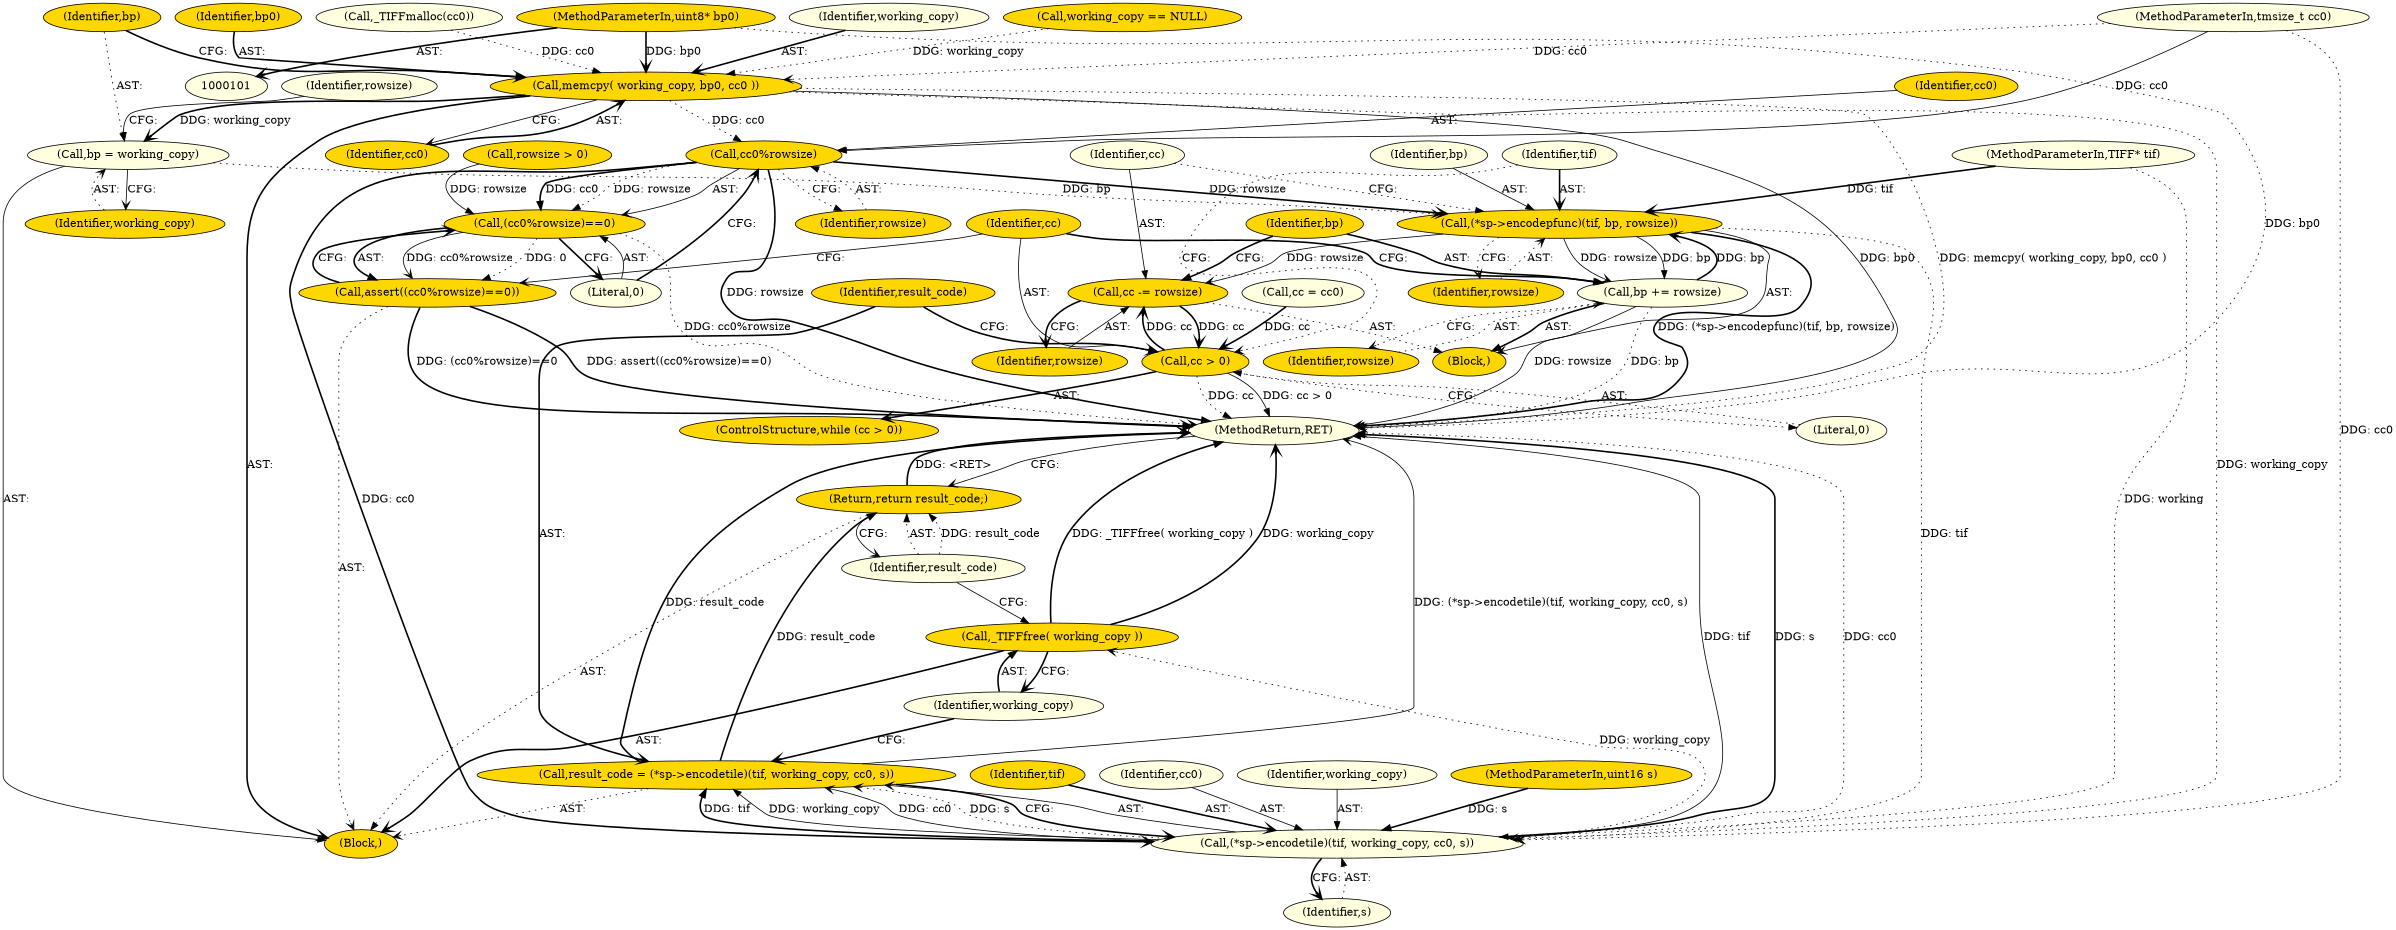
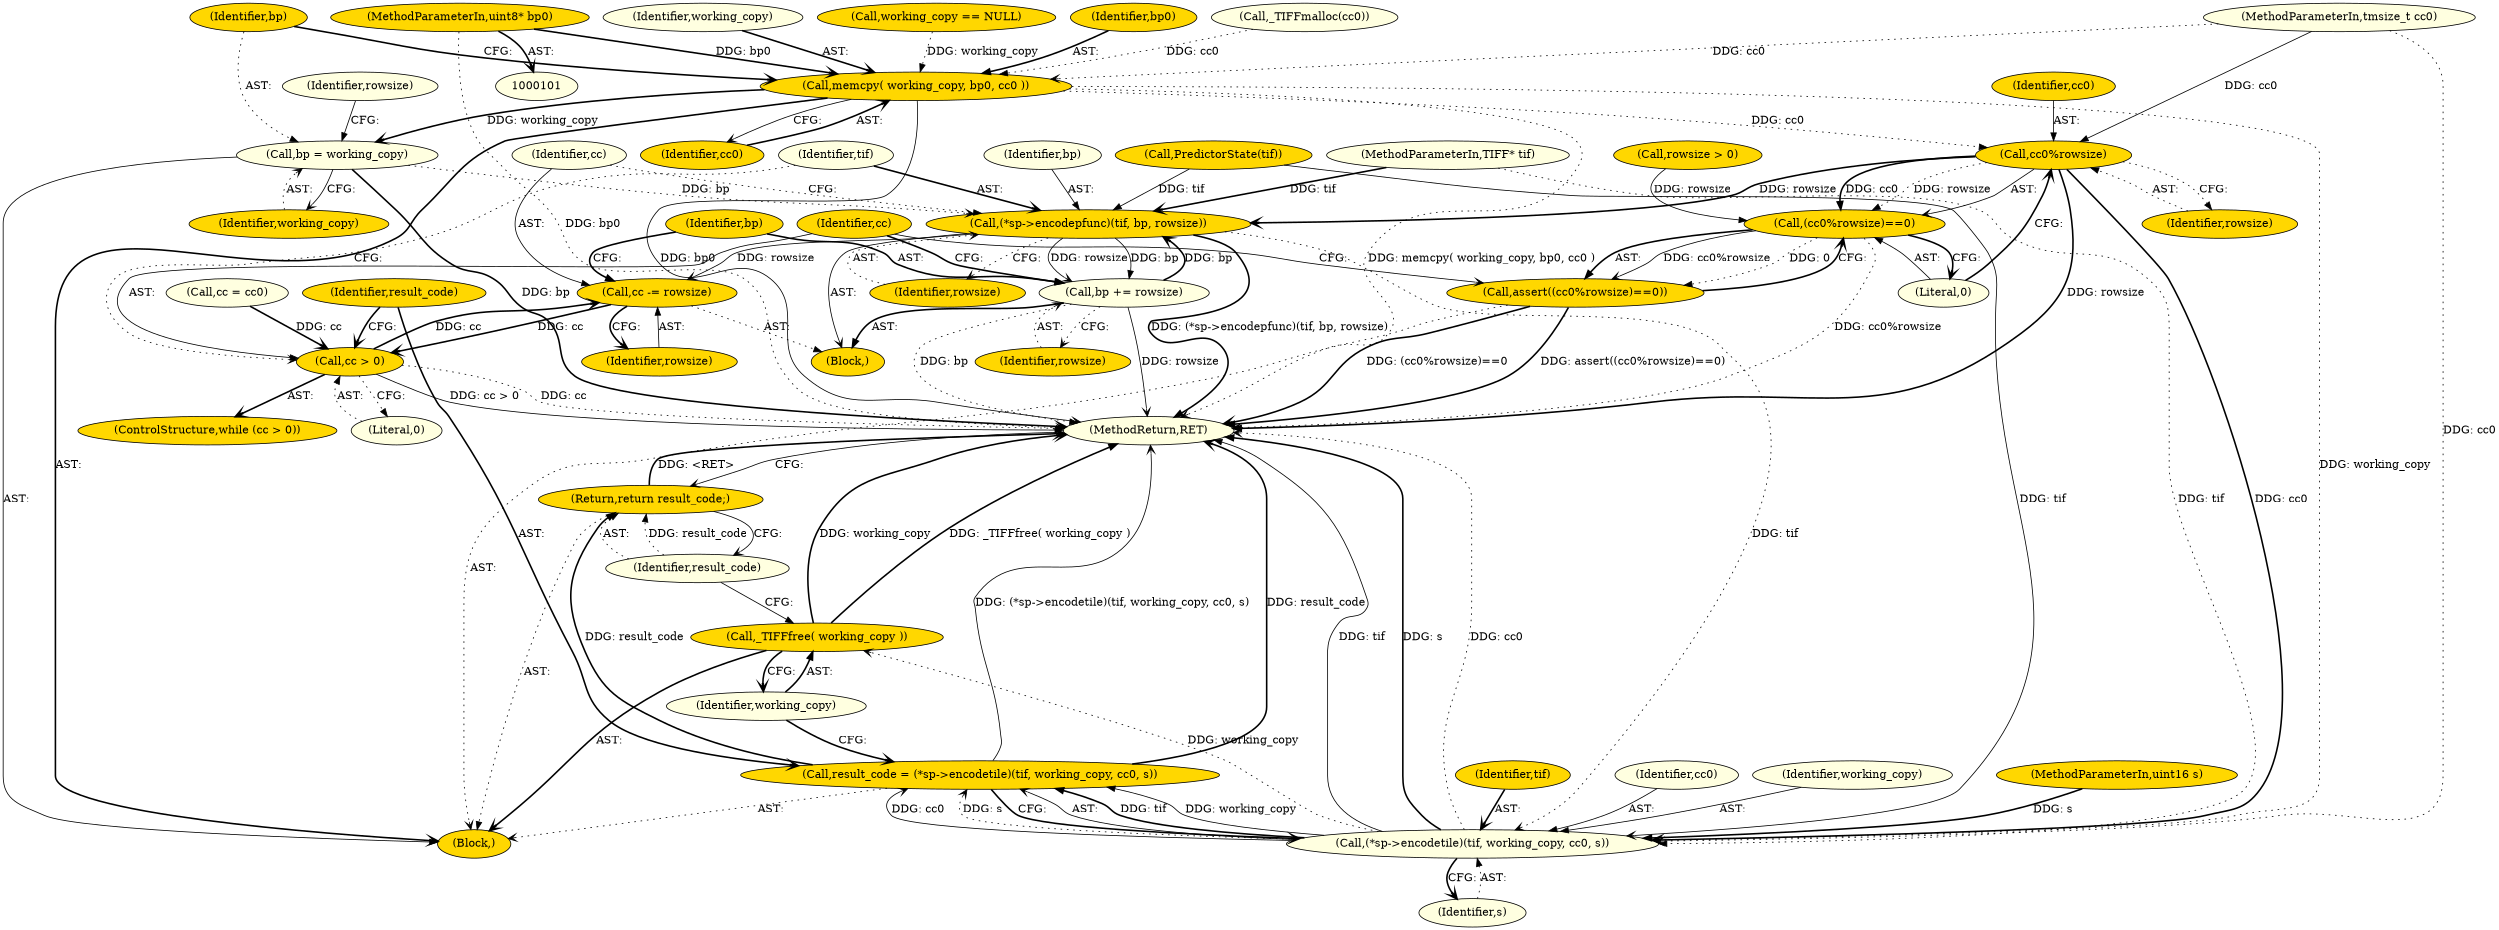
none -> (1214, 155)
none -> (658, 397)
(2164, 500) -> (2201, 500)
